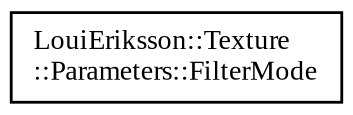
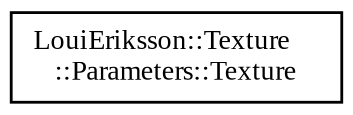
(176, 57) -> (176, 57)
